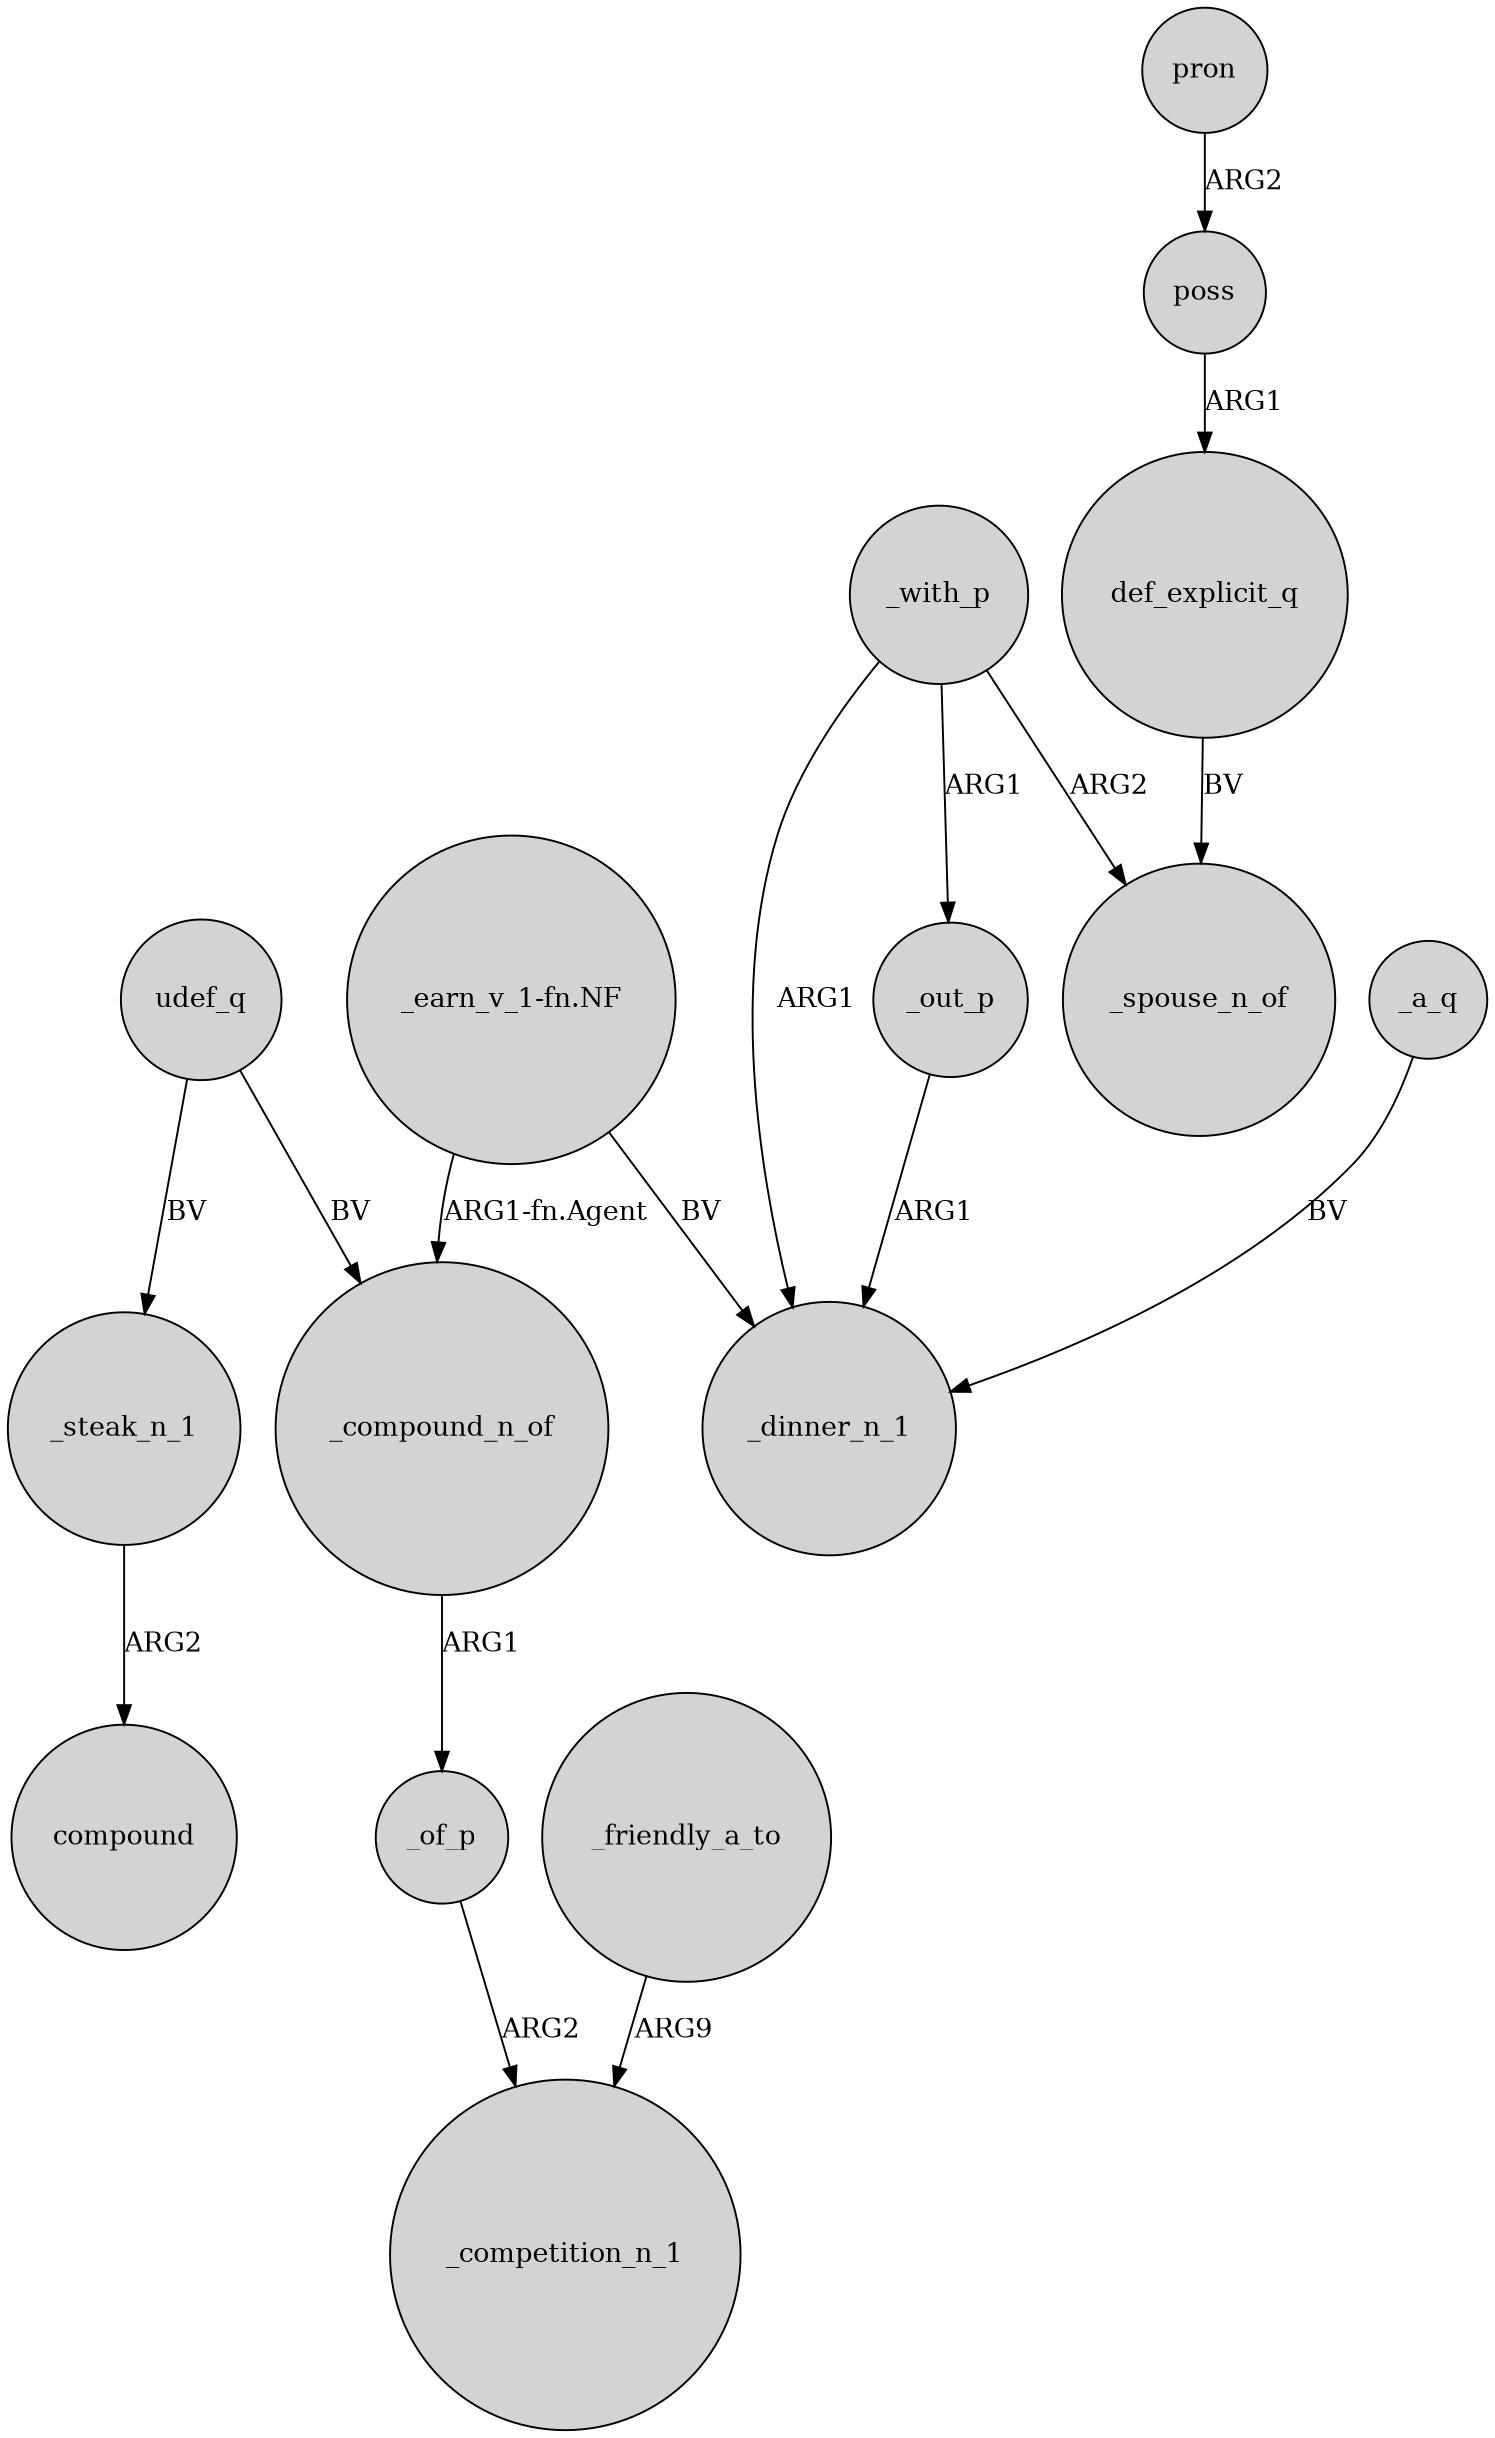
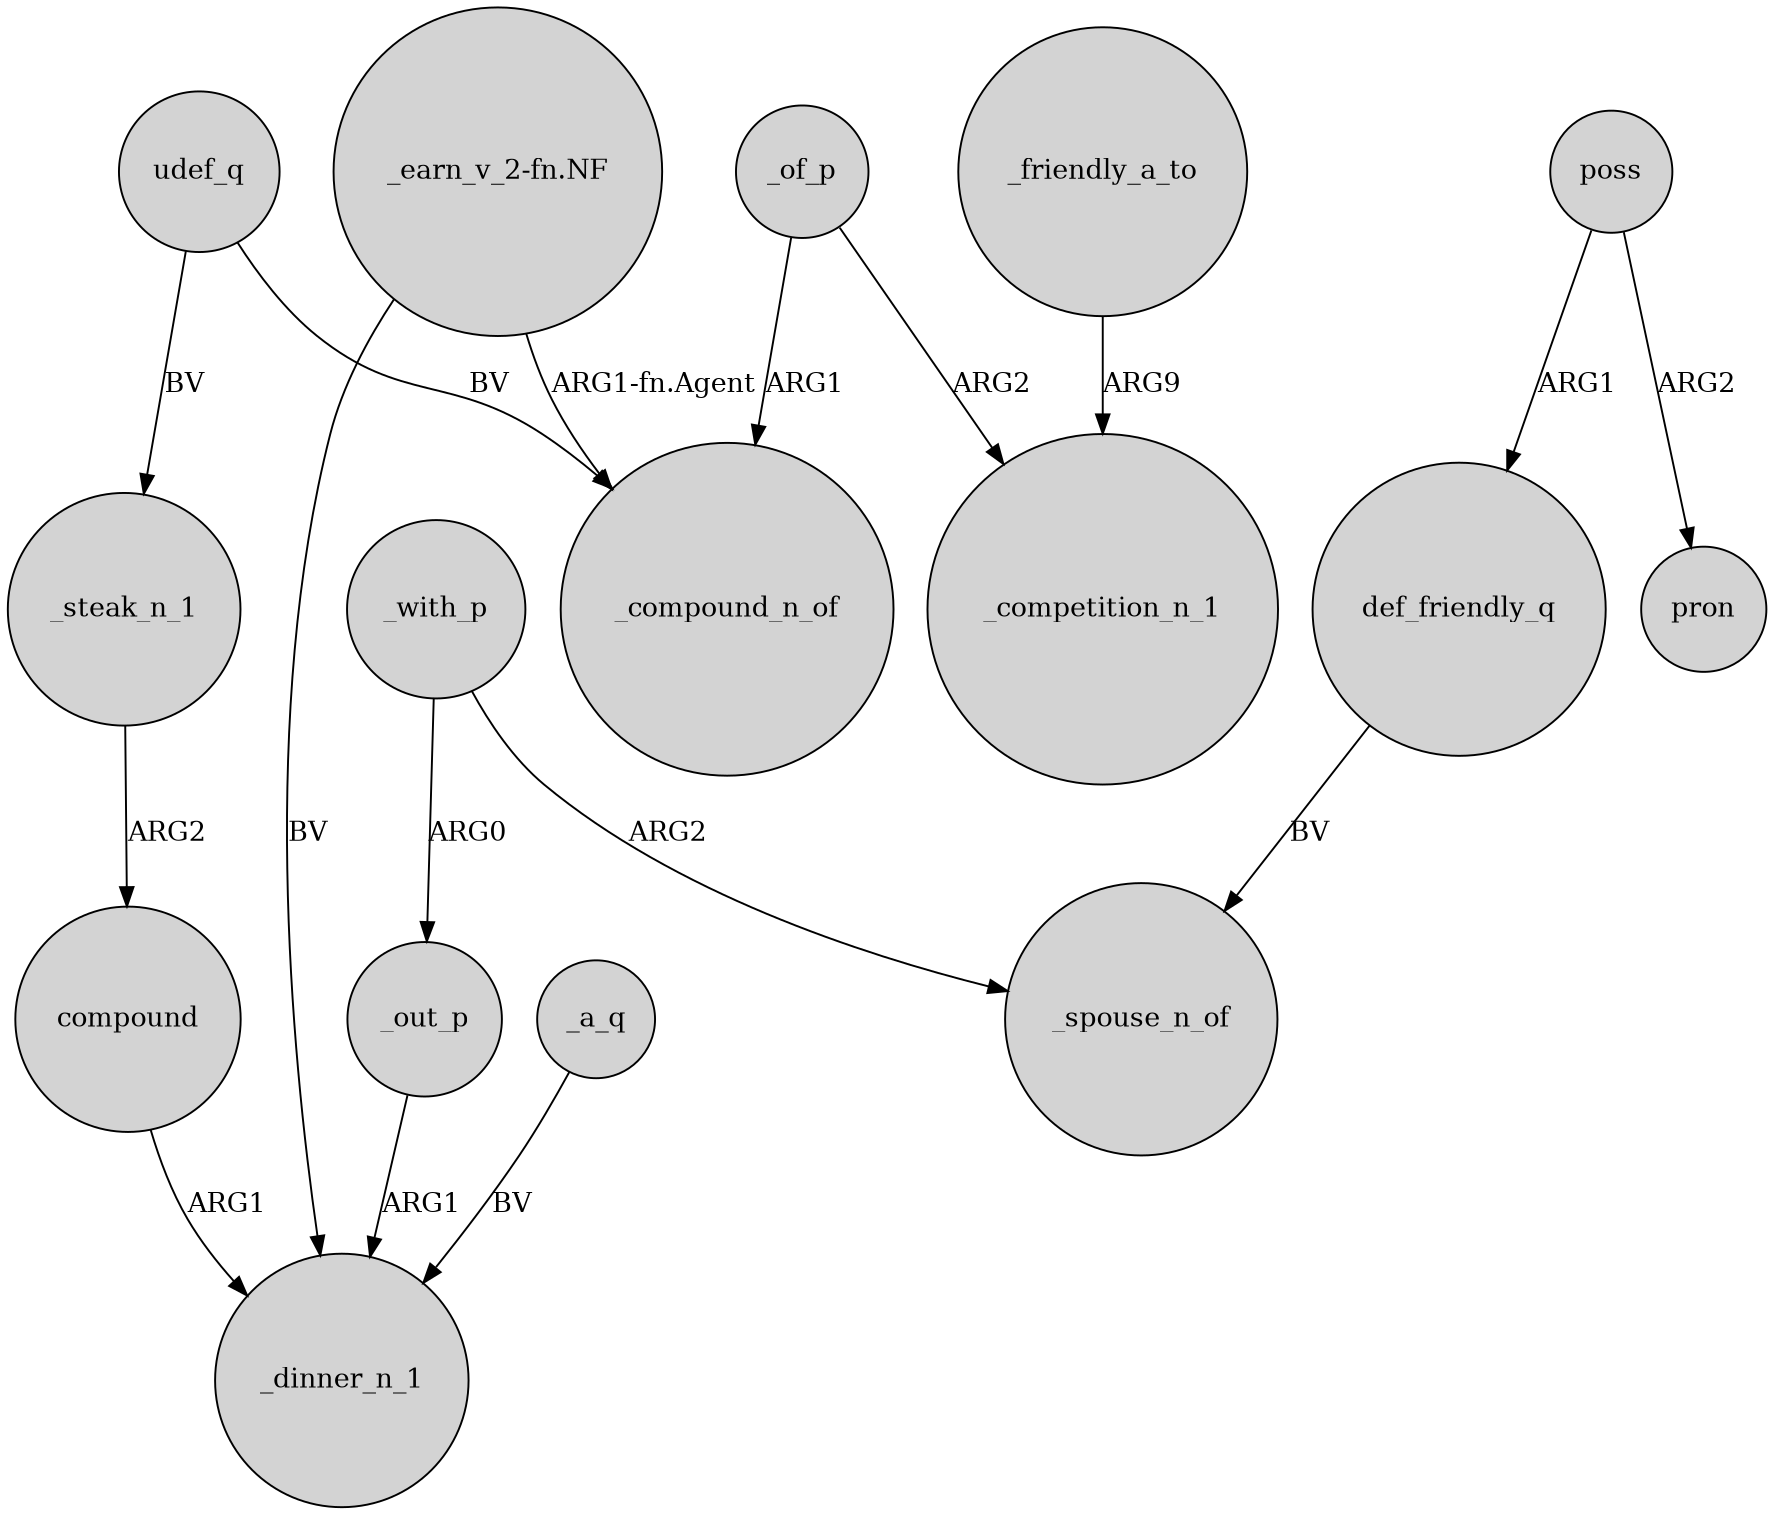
(1205, 172) -> (1655, 380)
(1205, 595) -> (1459, 609)
(984, 787) -> (468, 834)
(755, 961) -> (183, 1211)
(511, 1000) -> (498, 172)
(442, 1673) -> (775, 331)
